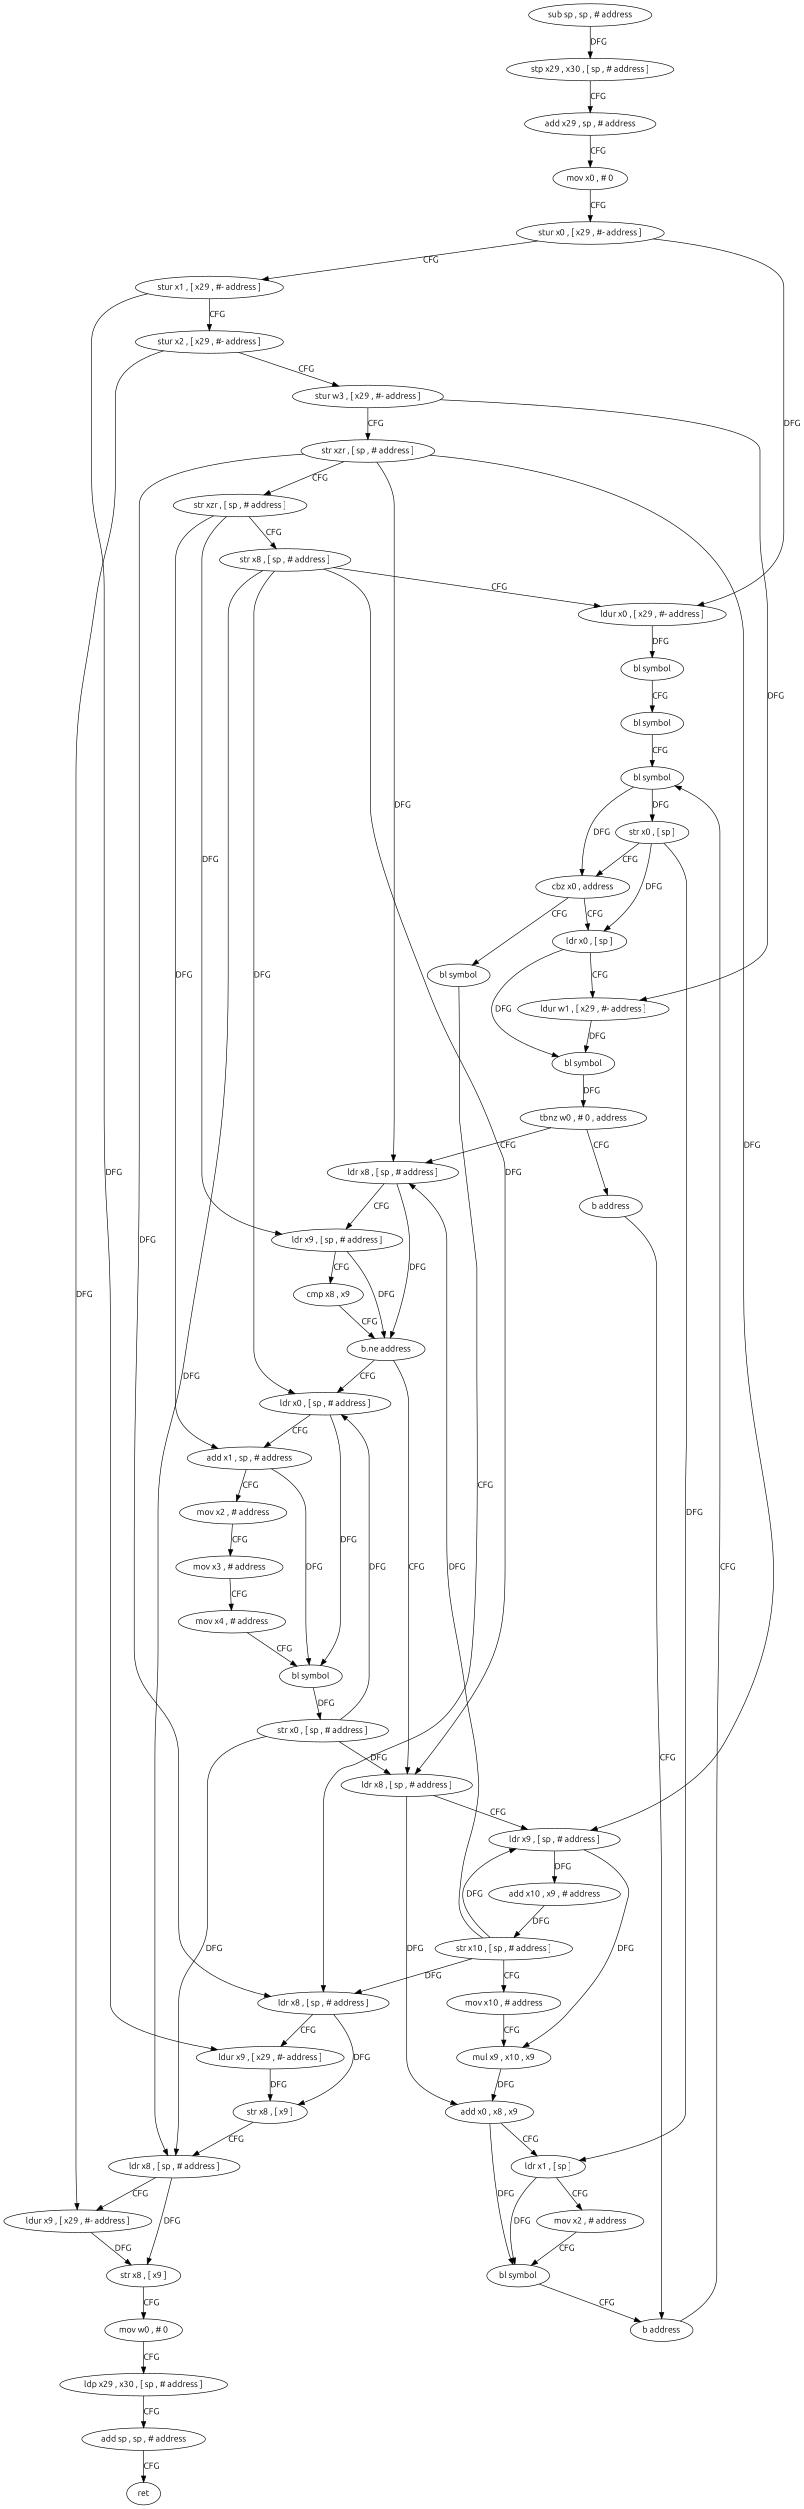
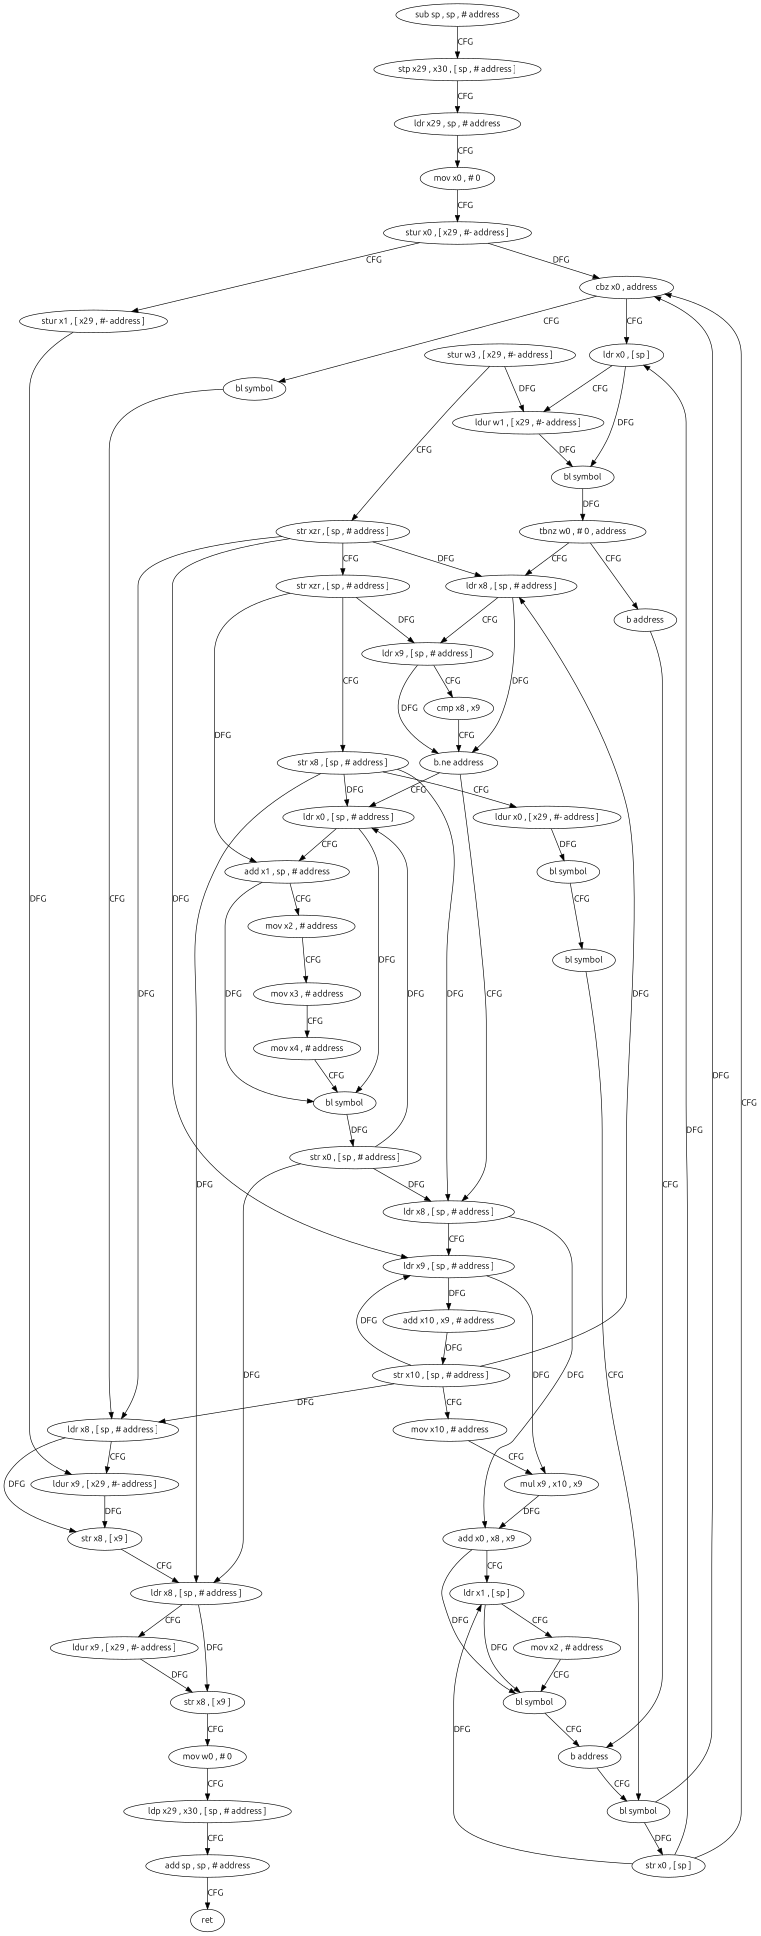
(599, 42) -> (465, 42)
(590, 124) -> (457, 124)
(209, 342) -> none
(784, 395) -> (541, 260)
